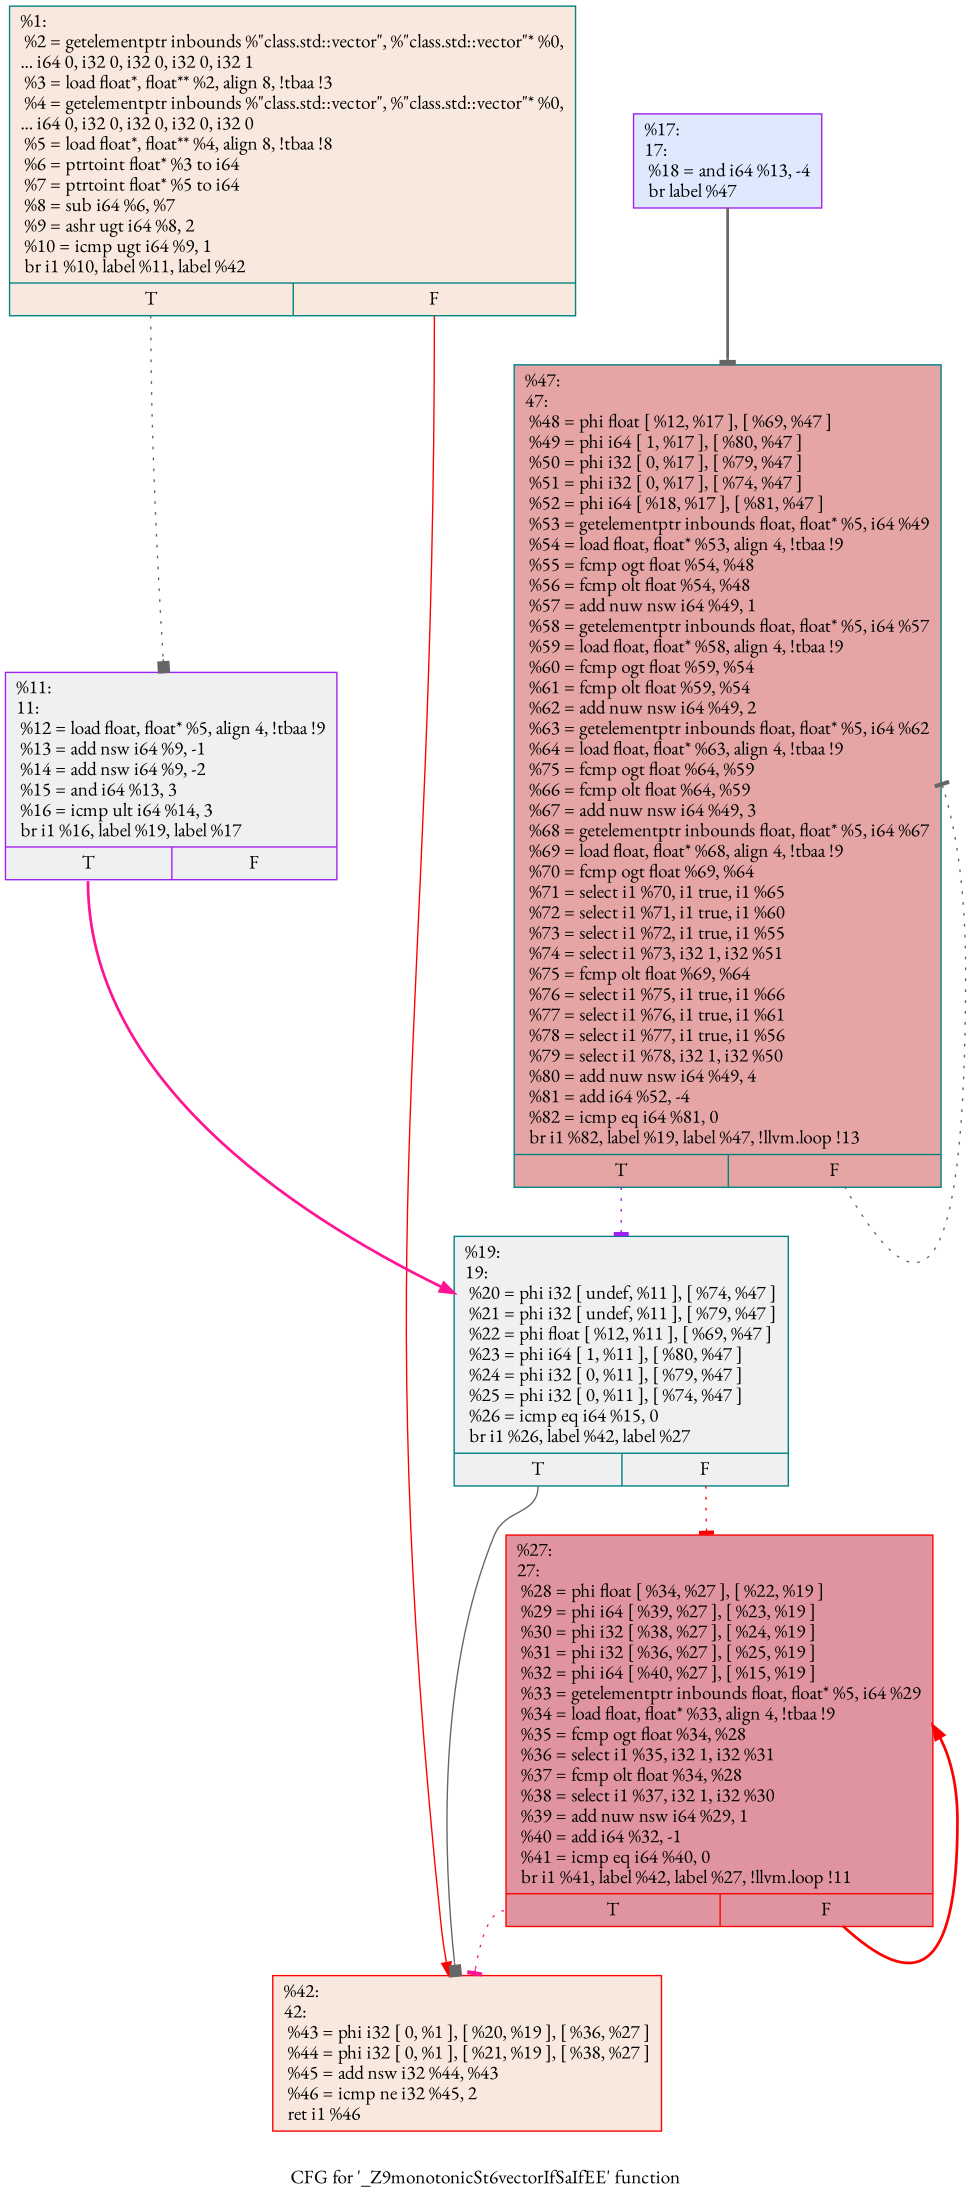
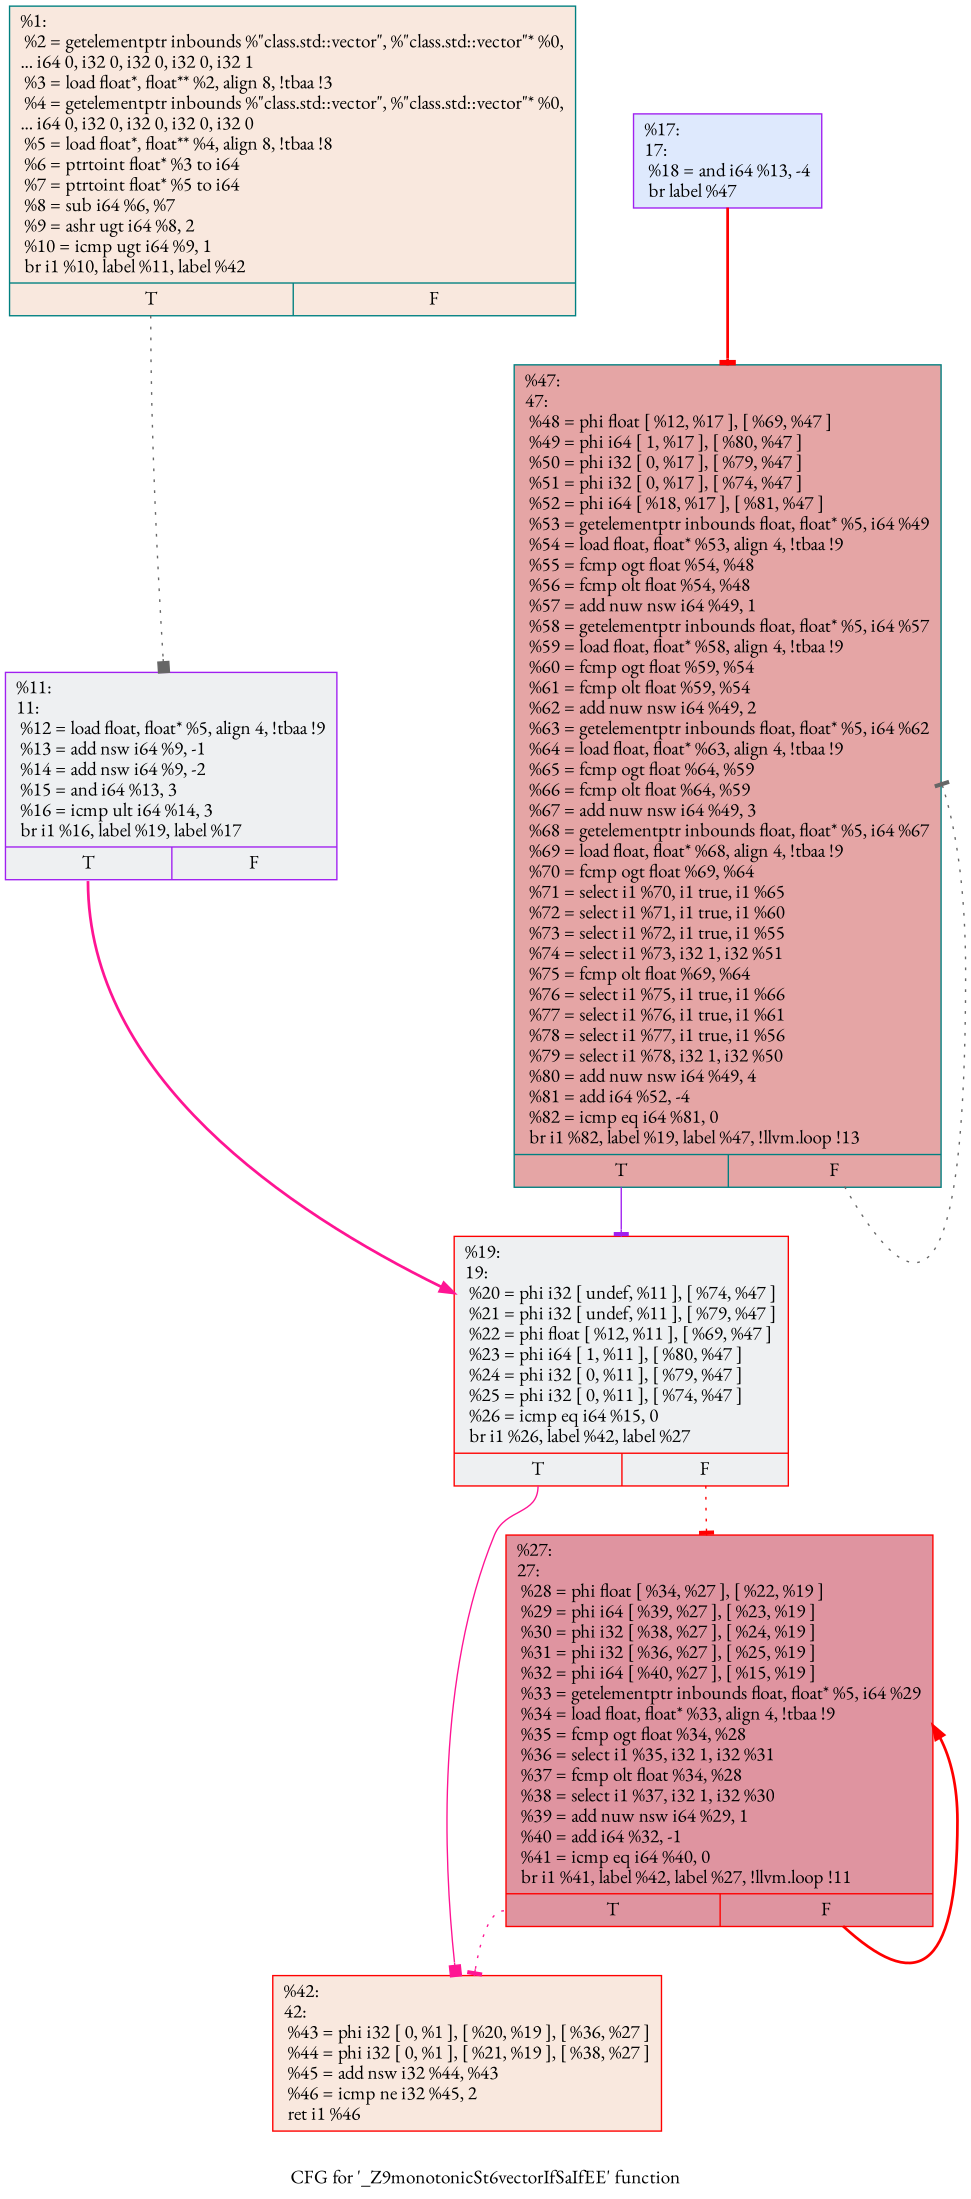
(728, 283) -> (728, 283)
(640, 769) -> (640, 769)
(410, 1140) -> none
(621, 1209) -> (621, 1209)
(621, 1361) -> (621, 1361)
(453, 1712) -> (453, 1712)
